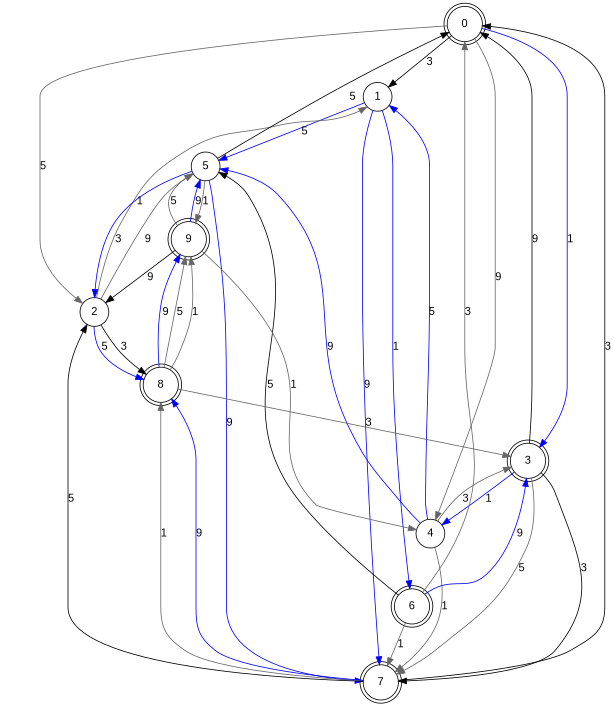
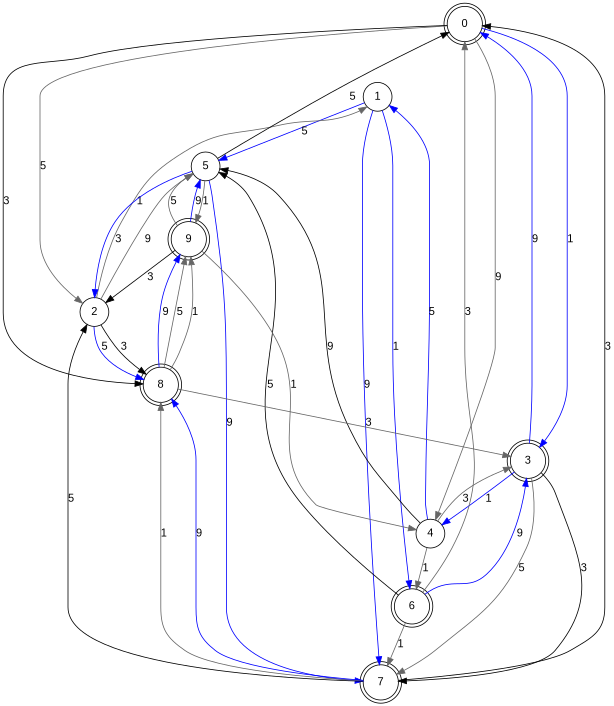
(423, 59) -> (27, 65)
(532, 231) -> (532, 231)
(150, 277) -> (150, 277)
(326, 338) -> (326, 338)
(440, 614) -> (423, 565)
